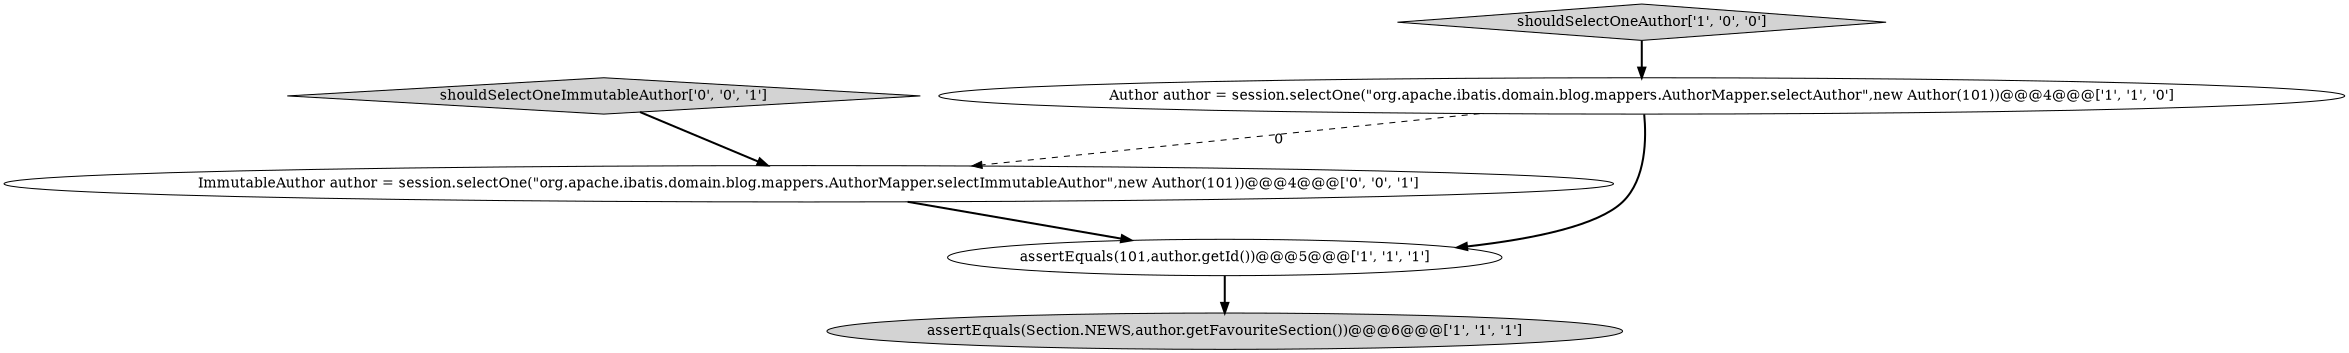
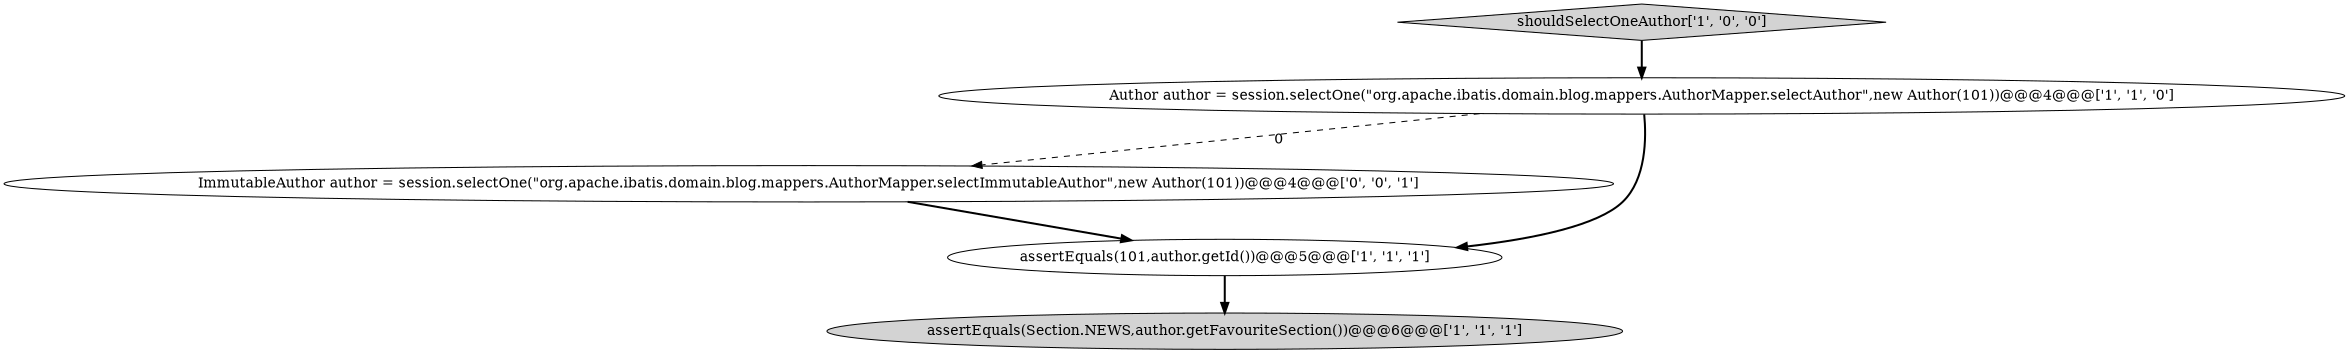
(604, 96) -> none
